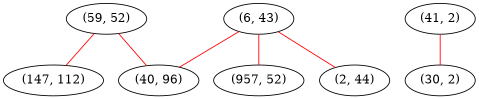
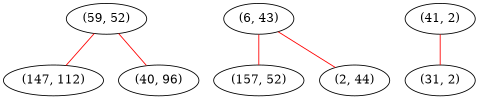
(209, 49) -> none
(259, 80) -> (259, 80)
(440, 80) -> (440, 80)
